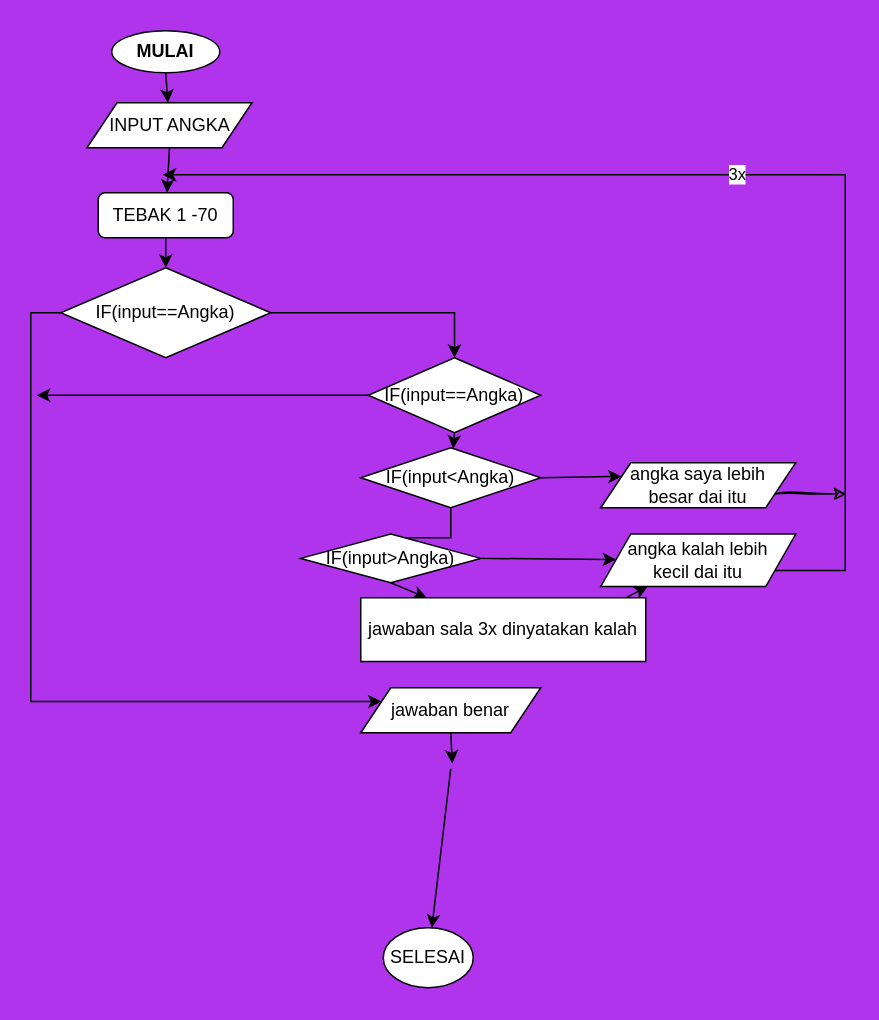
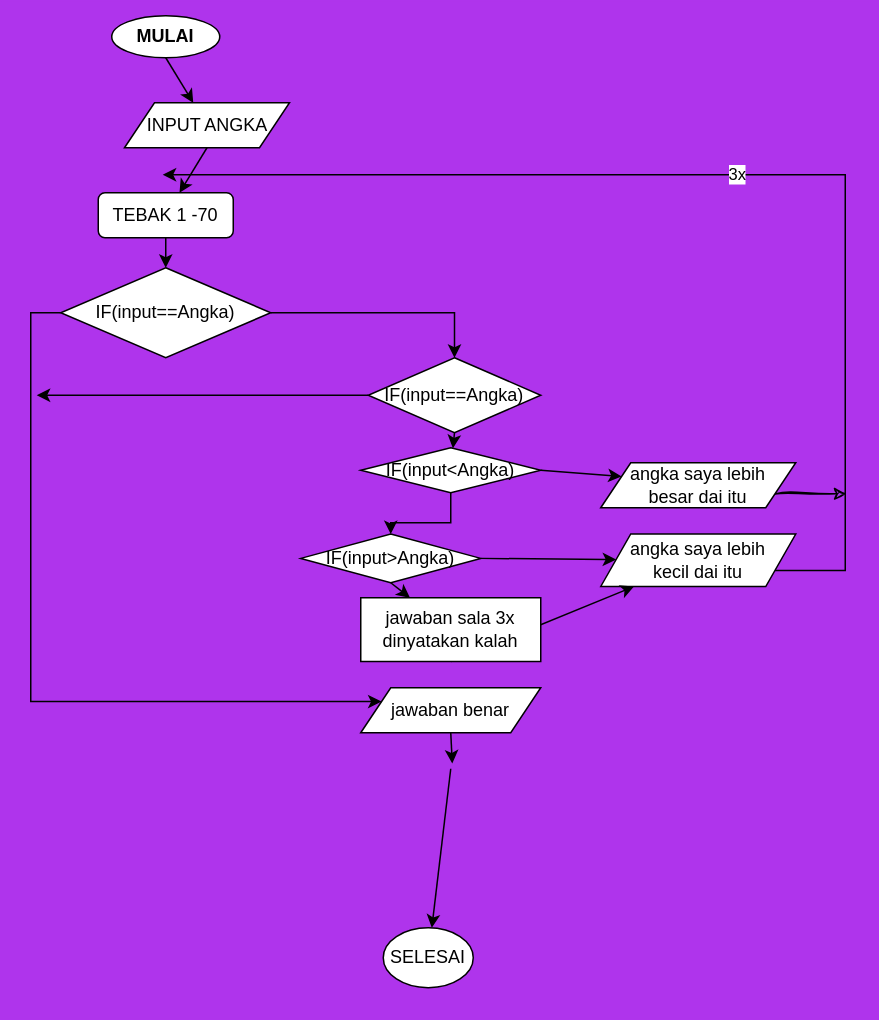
(166, 52) -> (166, 37)
(170, 125) -> (207, 125)
(451, 478) -> (451, 470)
(698, 560) -> (698, 560)
(503, 630) -> (451, 630)
